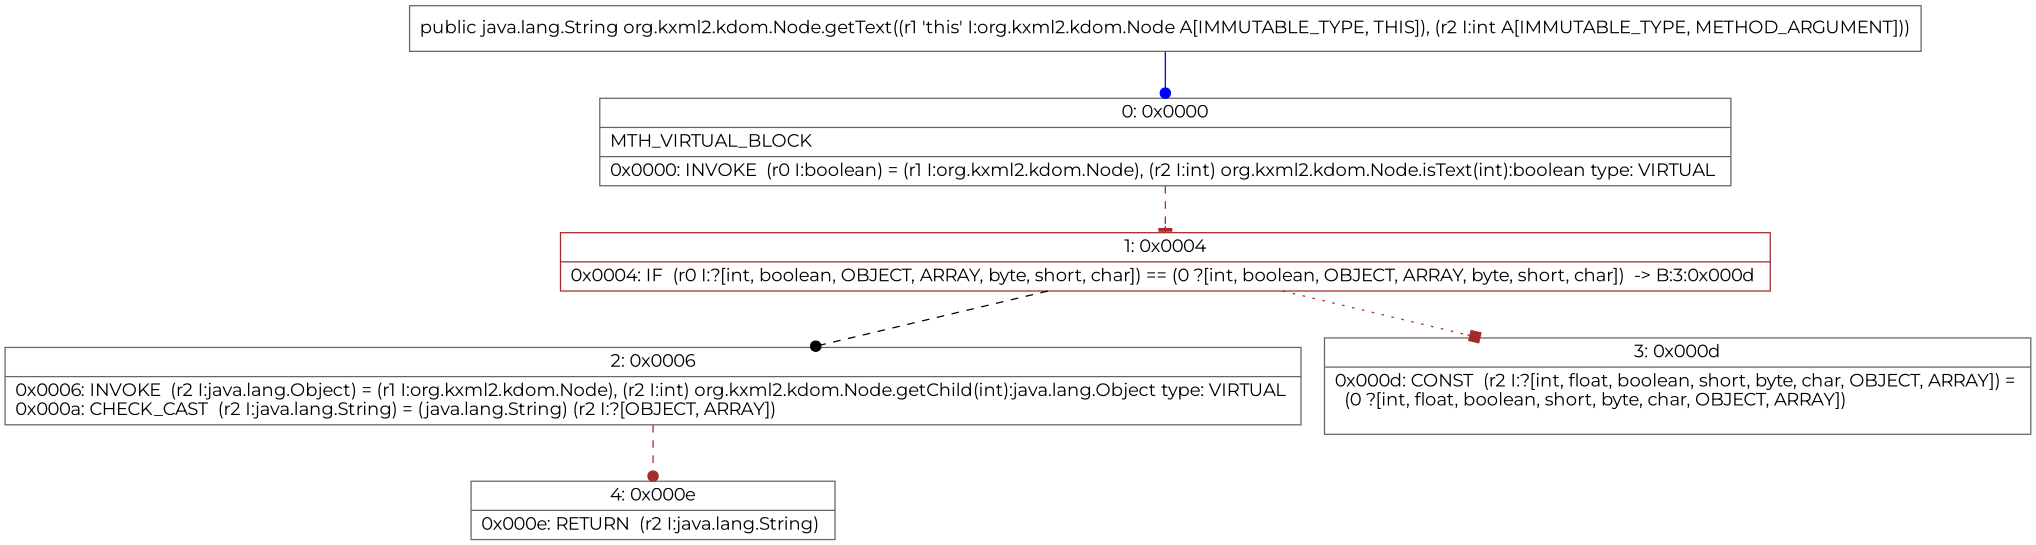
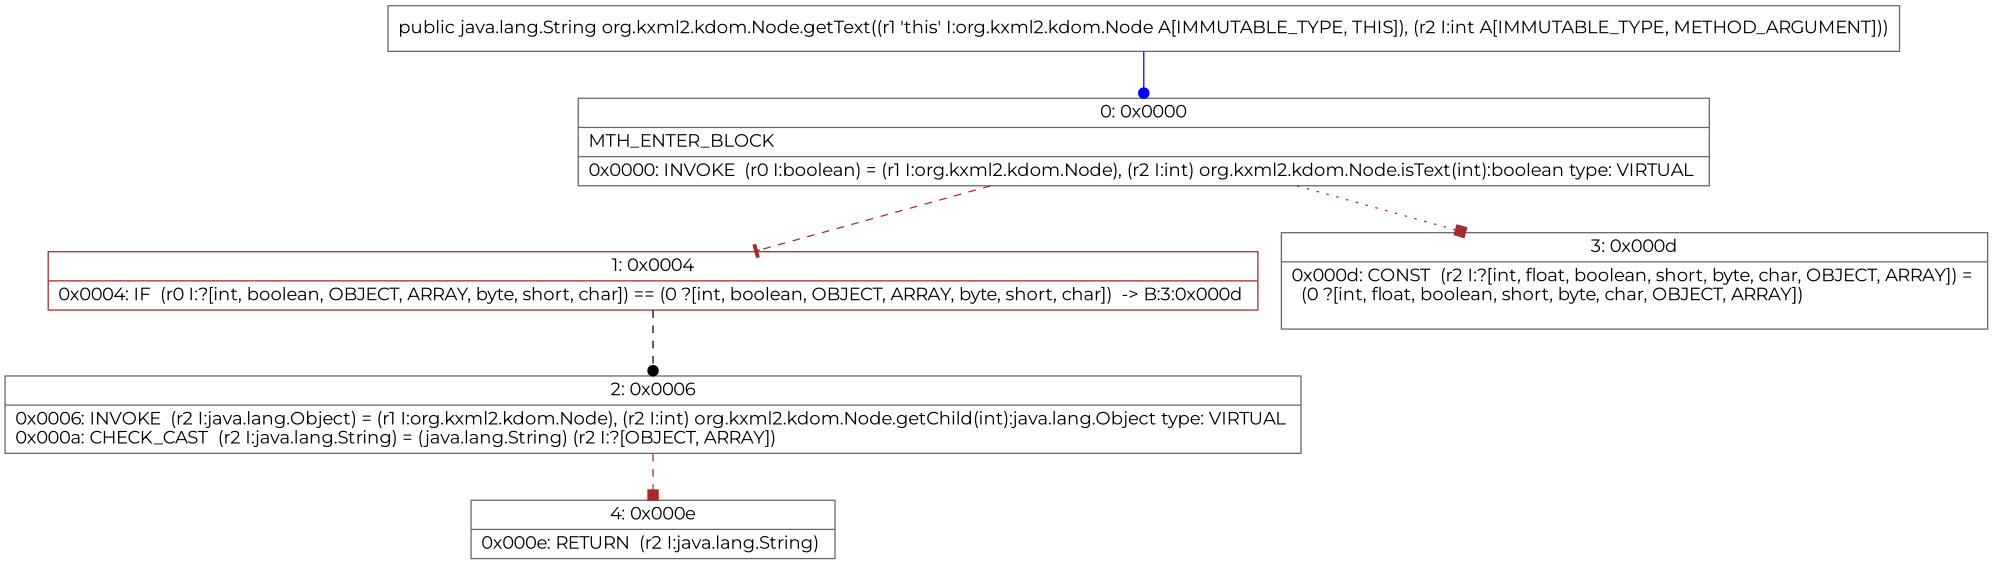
(711, 141) -> (682, 141)
(1375, 313) -> (1375, 208)
(653, 448) -> (653, 471)
